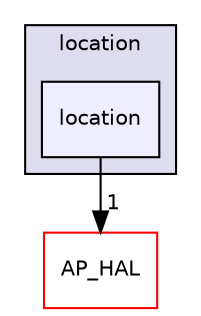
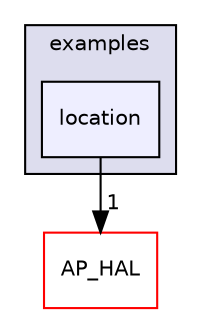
(101, 45) -> (101, 45)
